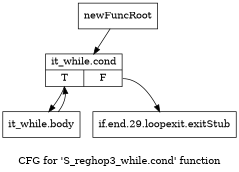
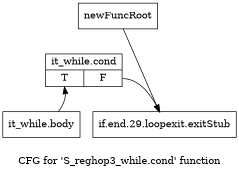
(104, 38) -> (140, 67)
(60, 97) -> none
